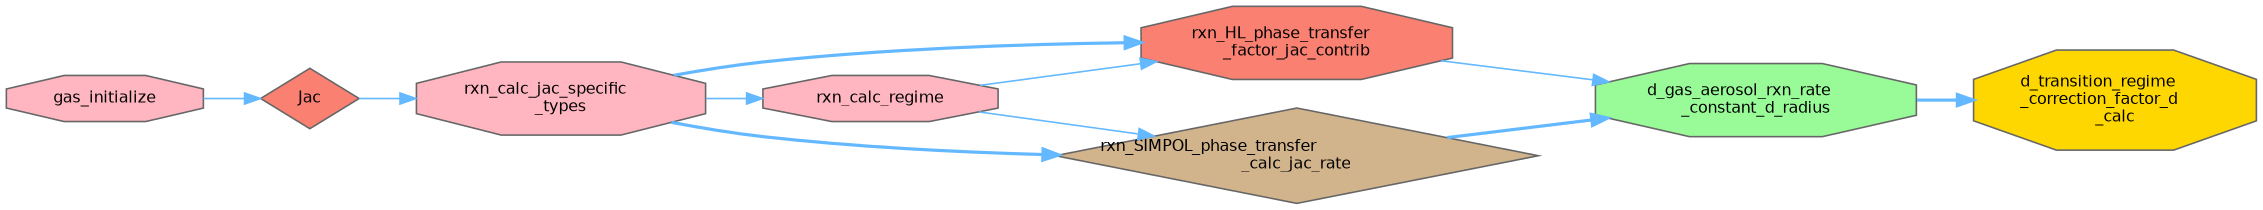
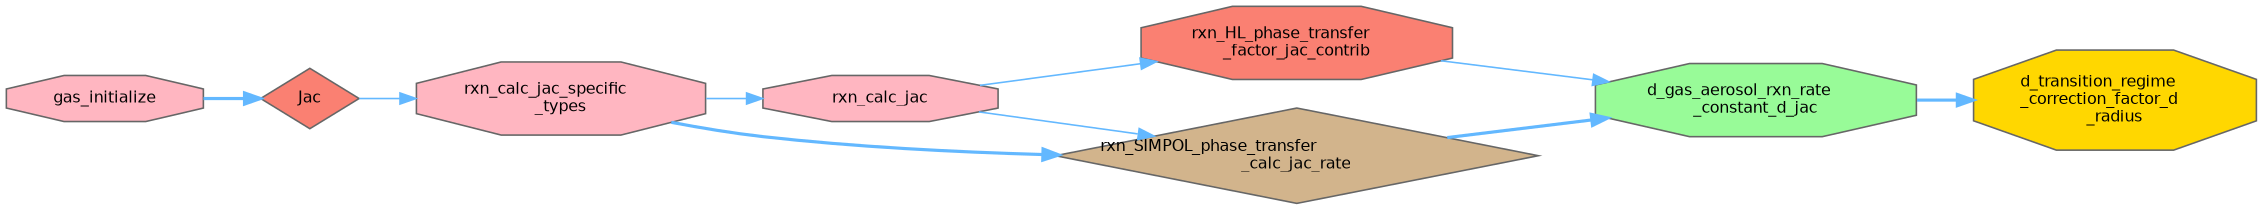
(899, 51) -> none
(224, 99) -> (224, 99)
(880, 99) -> (880, 99)
(1756, 100) -> (1756, 100)
(2115, 100) -> (2115, 100)
